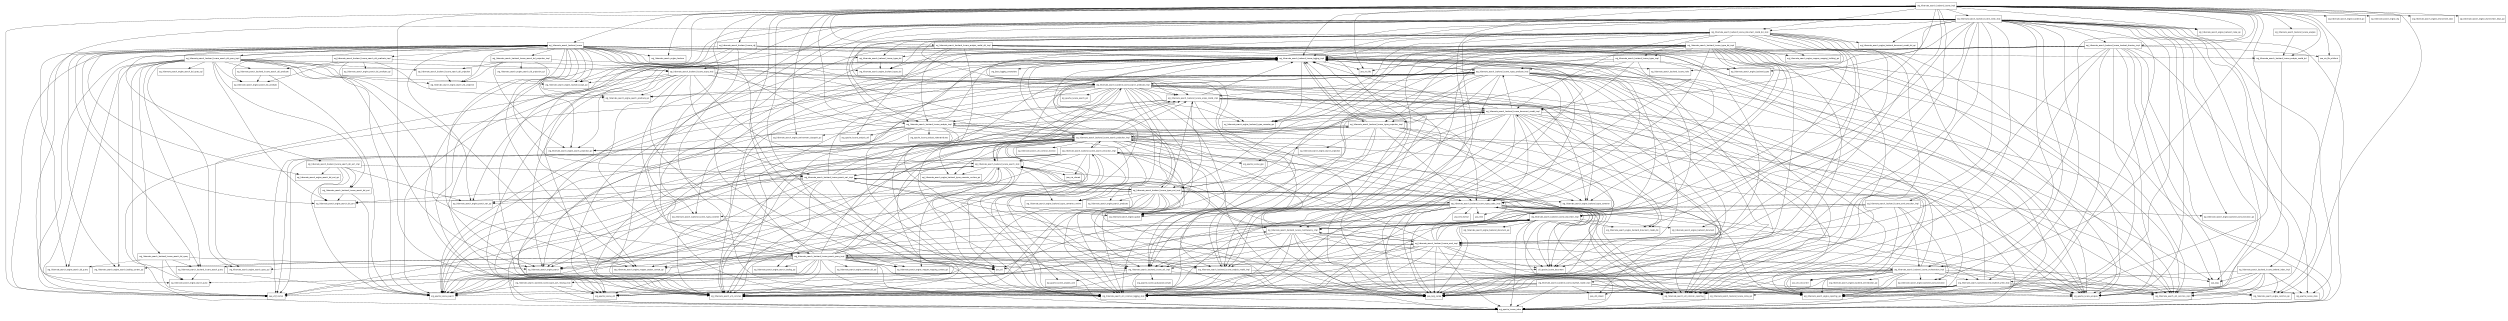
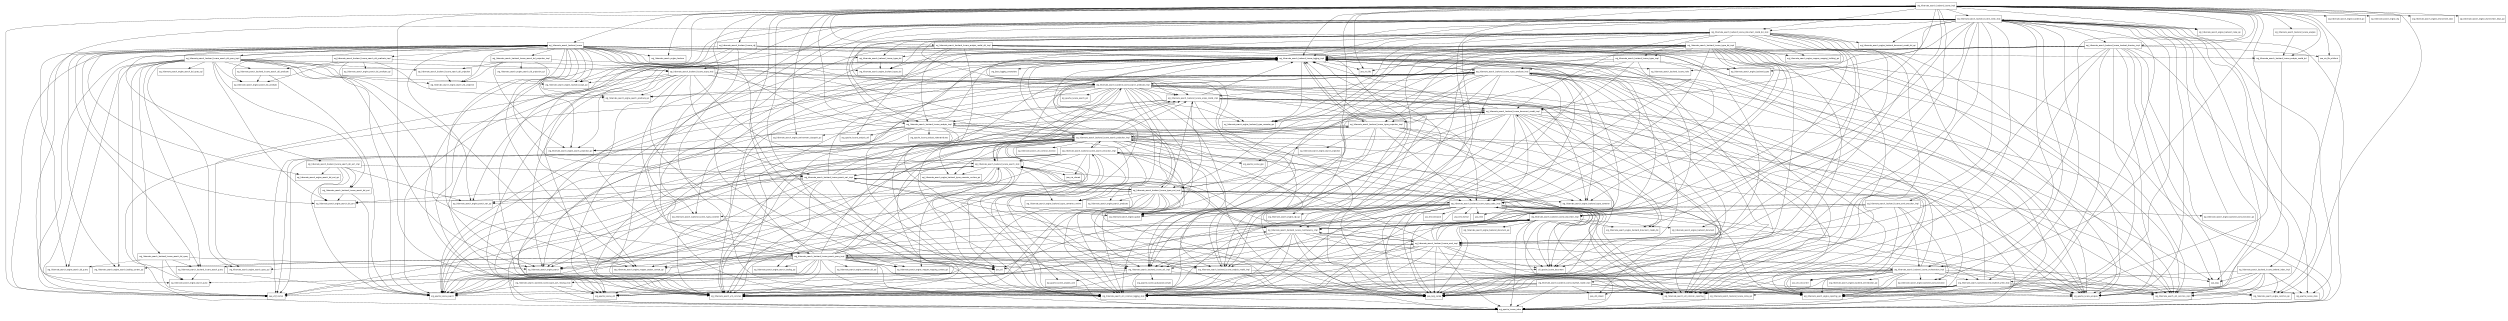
(2177, 42) -> (2180, 42)
(1507, 92) -> (1618, 197)
none -> (1284, 217)
none -> (1433, 217)
